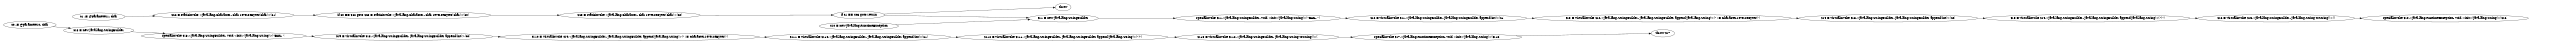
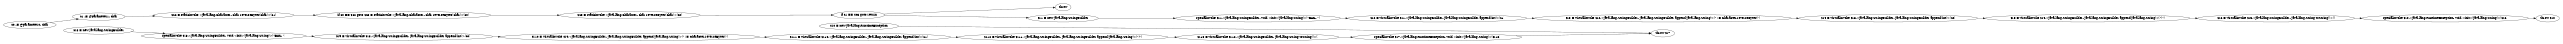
none -> (2548, 18)
(962, 22) -> (1274, 29)
(61, 27) -> (63, 21)
